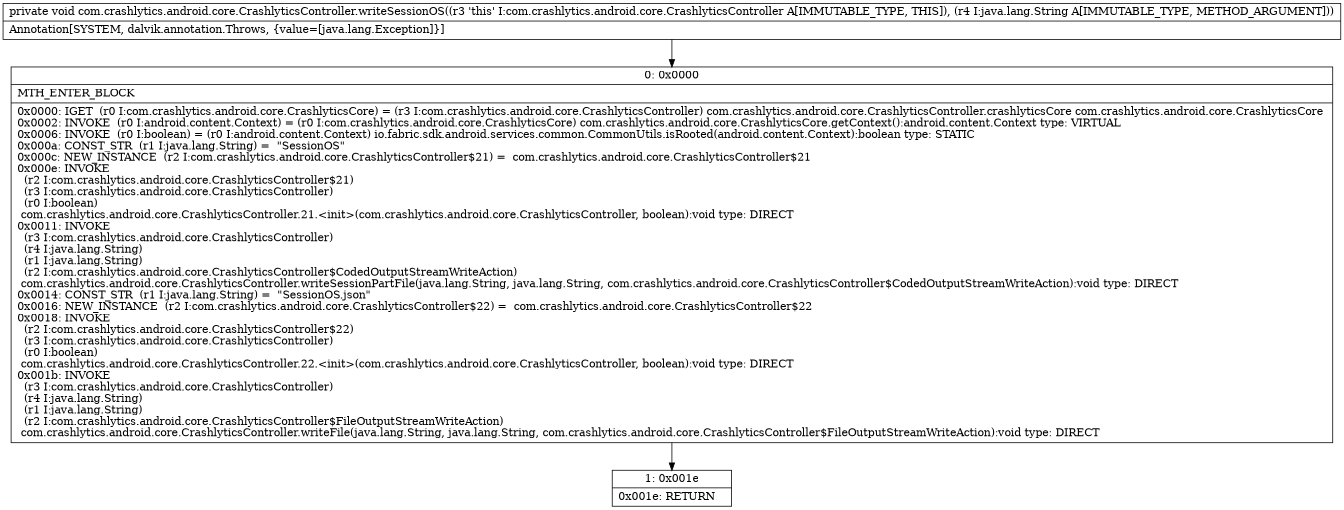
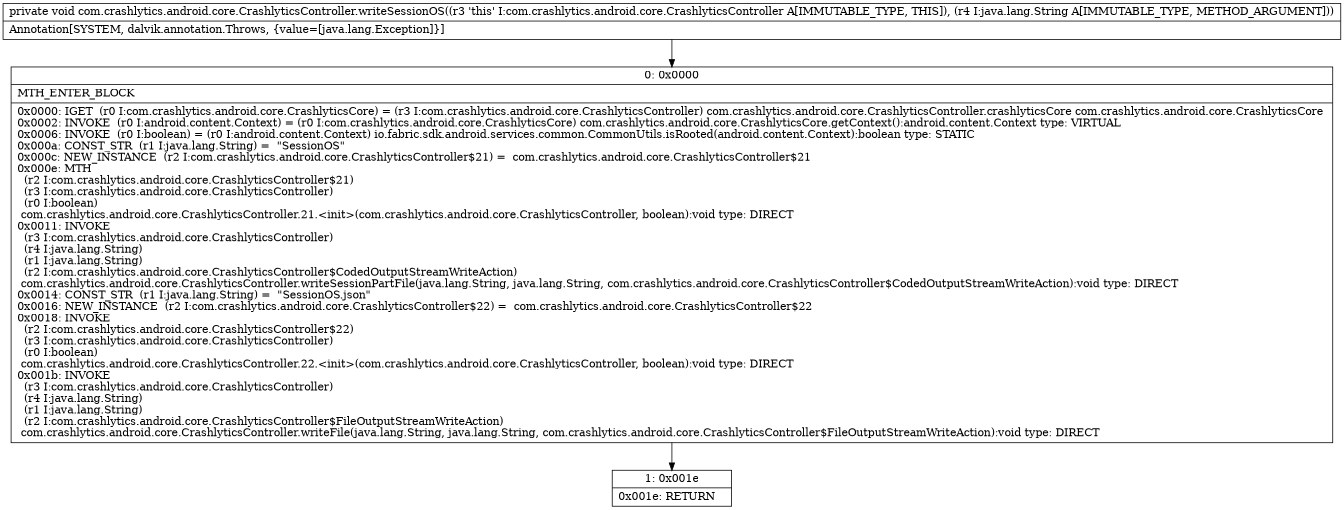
(67, 169) -> (58, 169)
